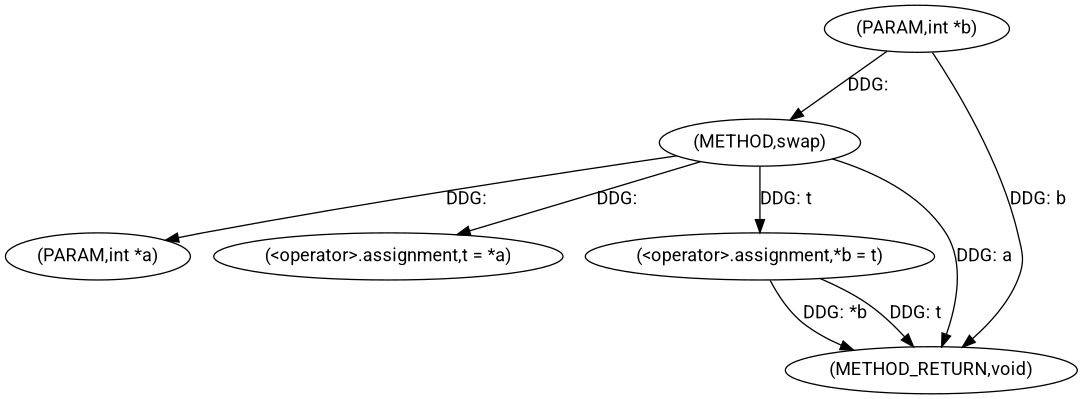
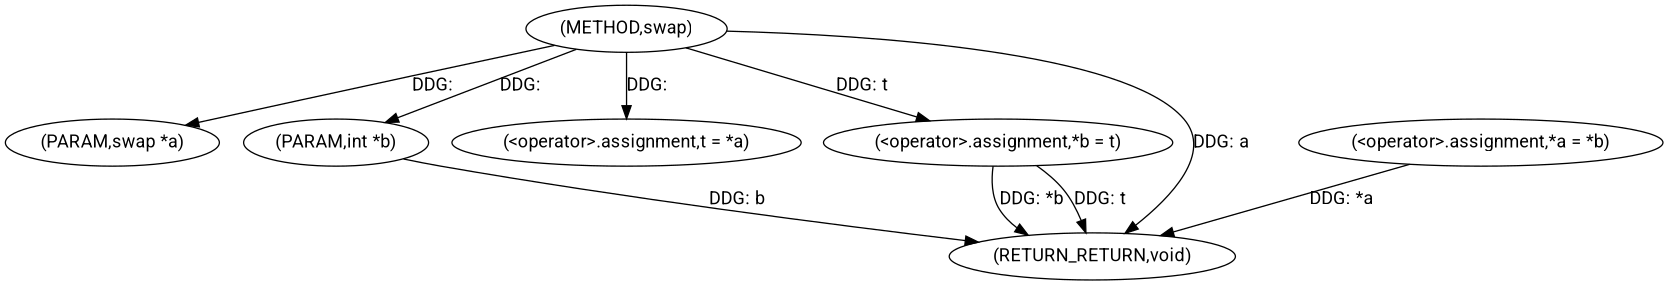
(844, 82) -> (487, 84)
none -> (1481, 143)
(98, 256) -> (112, 143)
(931, 370) -> (1092, 256)
